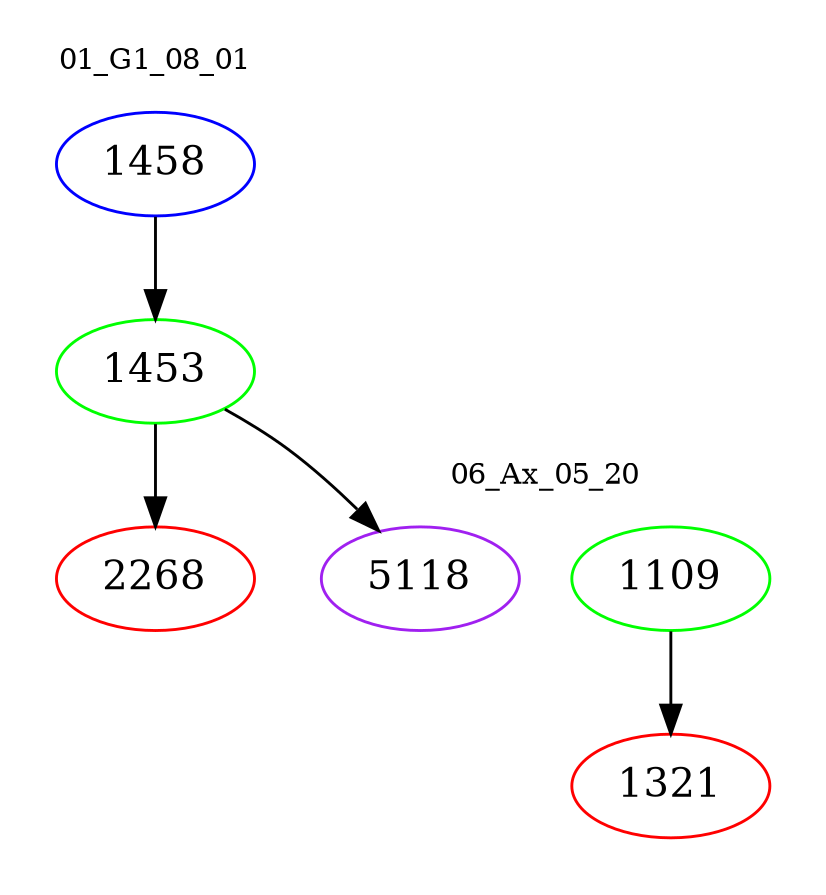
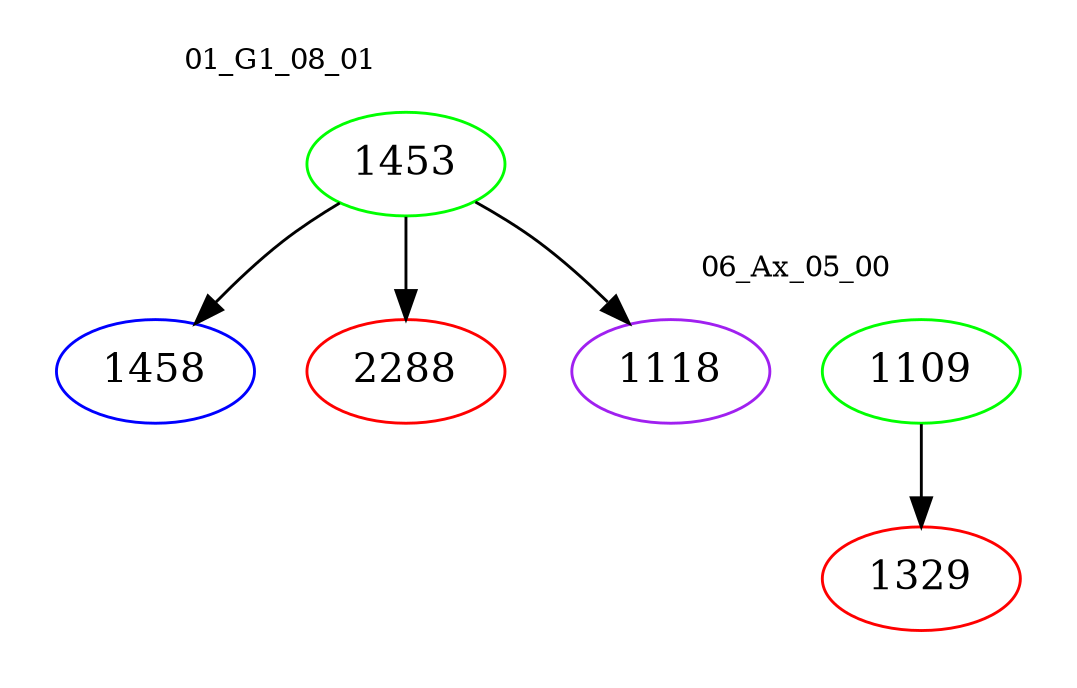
(155, 254) -> (274, 248)
(546, 477) -> (796, 269)
(155, 579) -> (406, 371)
(420, 579) -> (671, 371)
(671, 786) -> (921, 579)
